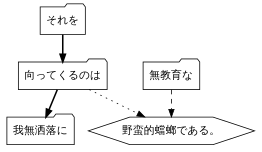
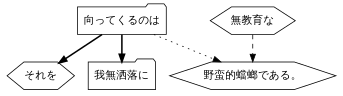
(63, 21) -> (41, 76)
(63, 44) -> (84, 47)
(171, 76) -> (253, 21)
